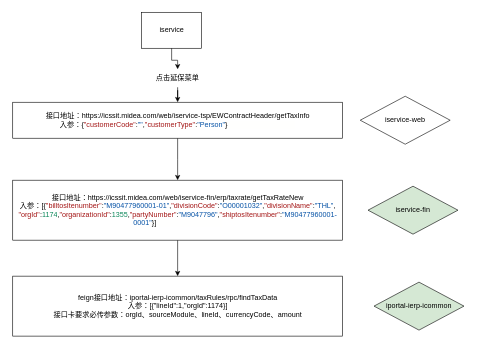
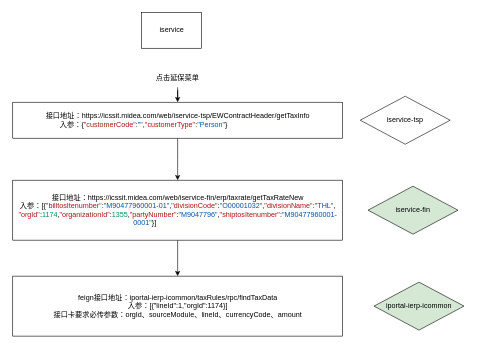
(172, 59) -> none
(405, 120) -> (405, 120)
